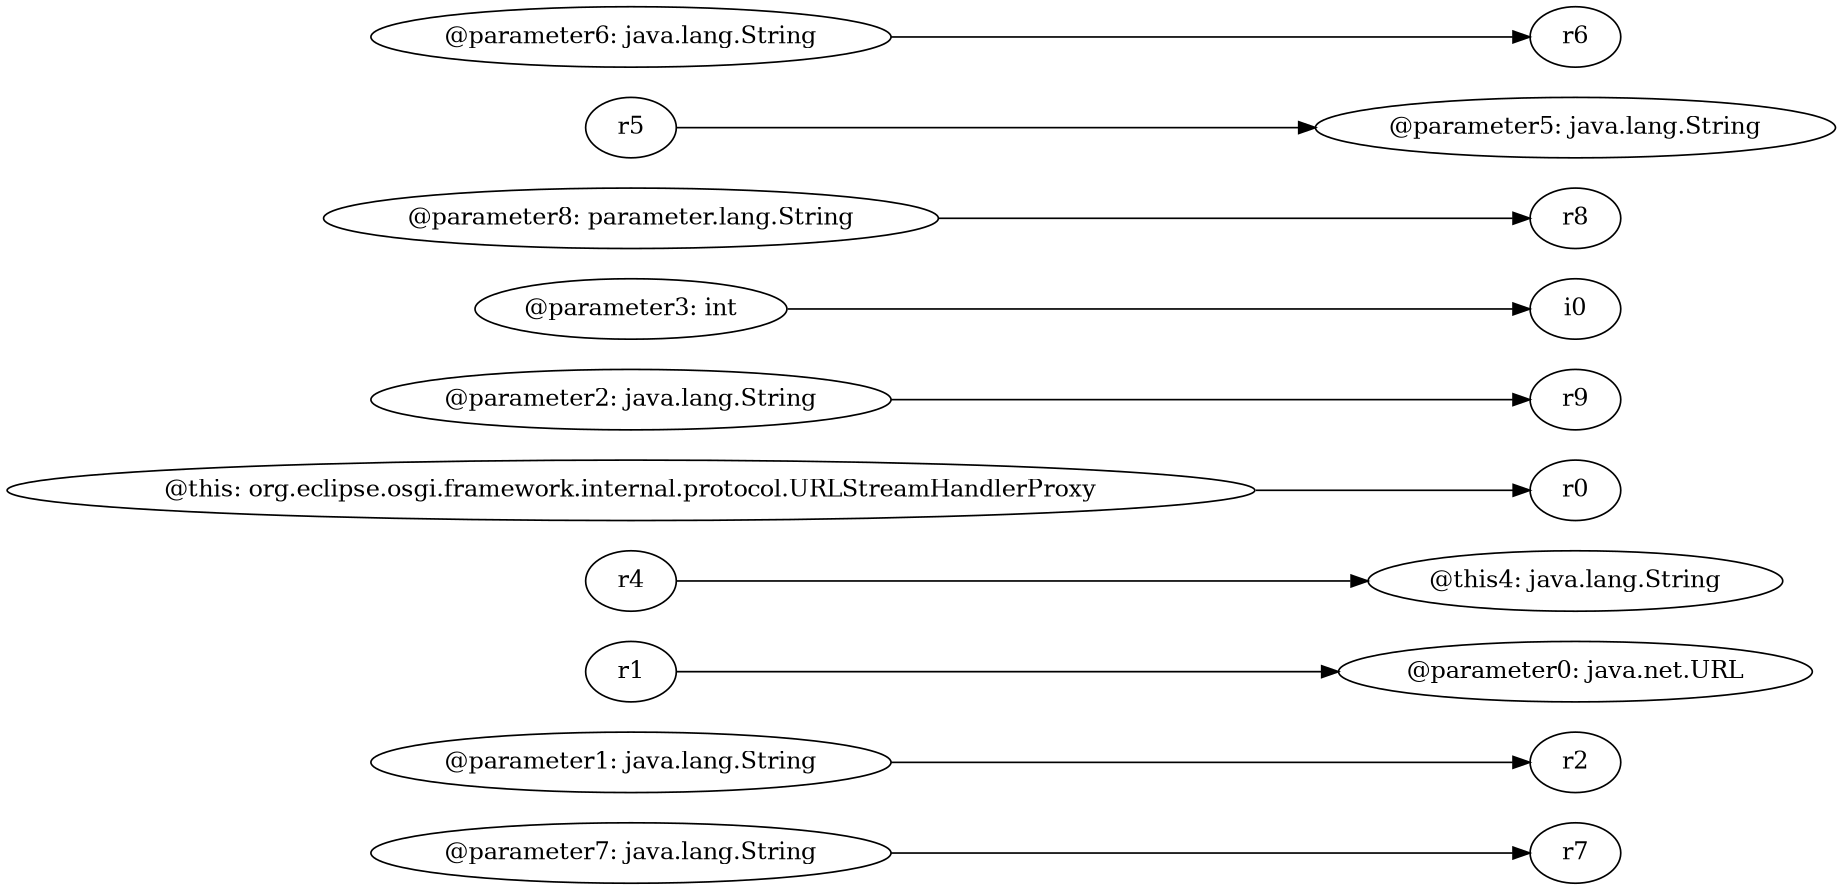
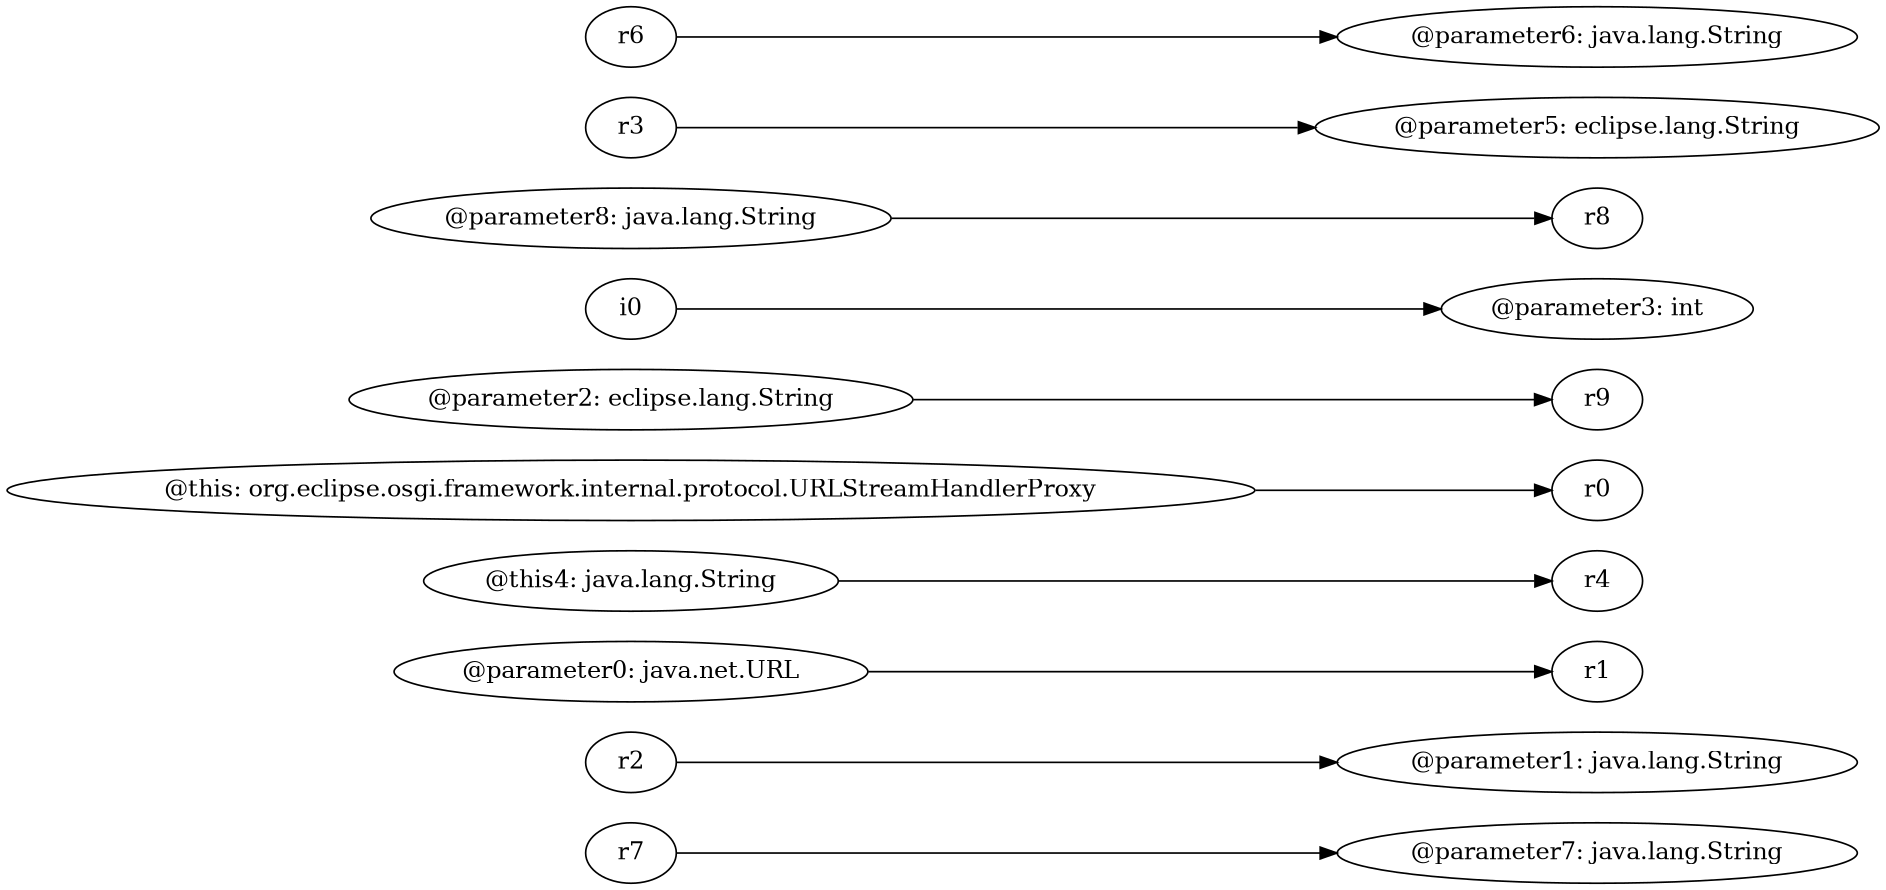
(1202, 37) -> (998, 37)
(631, 128) -> (631, 128)
(1575, 128) -> (1597, 128)
(631, 218) -> (631, 218)
(1150, 309) -> (1050, 309)
(631, 400) -> (631, 400)
(1014, 581) -> (1187, 581)
(999, 672) -> (1201, 672)
(1202, 762) -> (998, 762)
(1202, 853) -> (998, 853)
